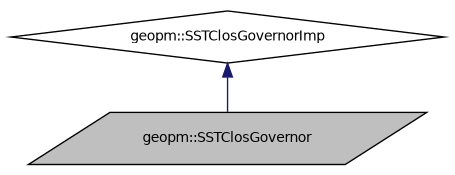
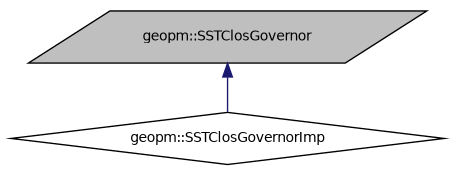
(228, 95) -> (228, 95)
